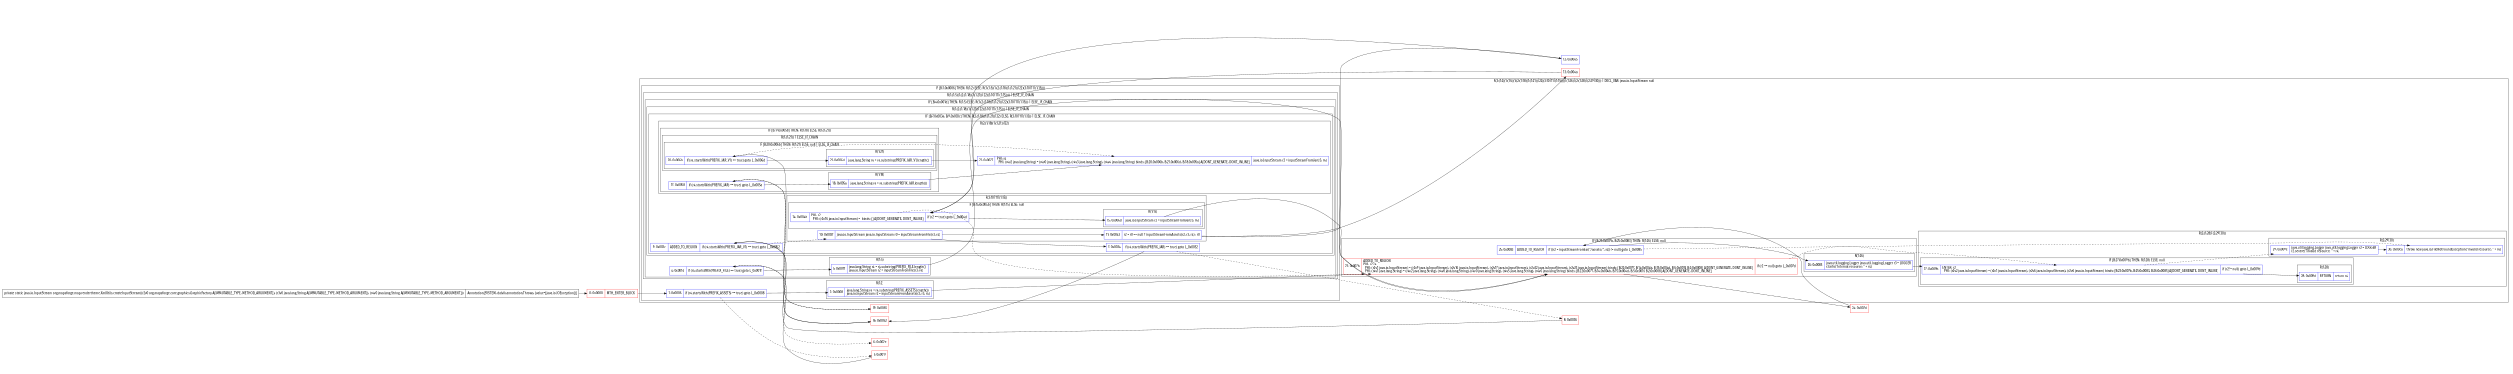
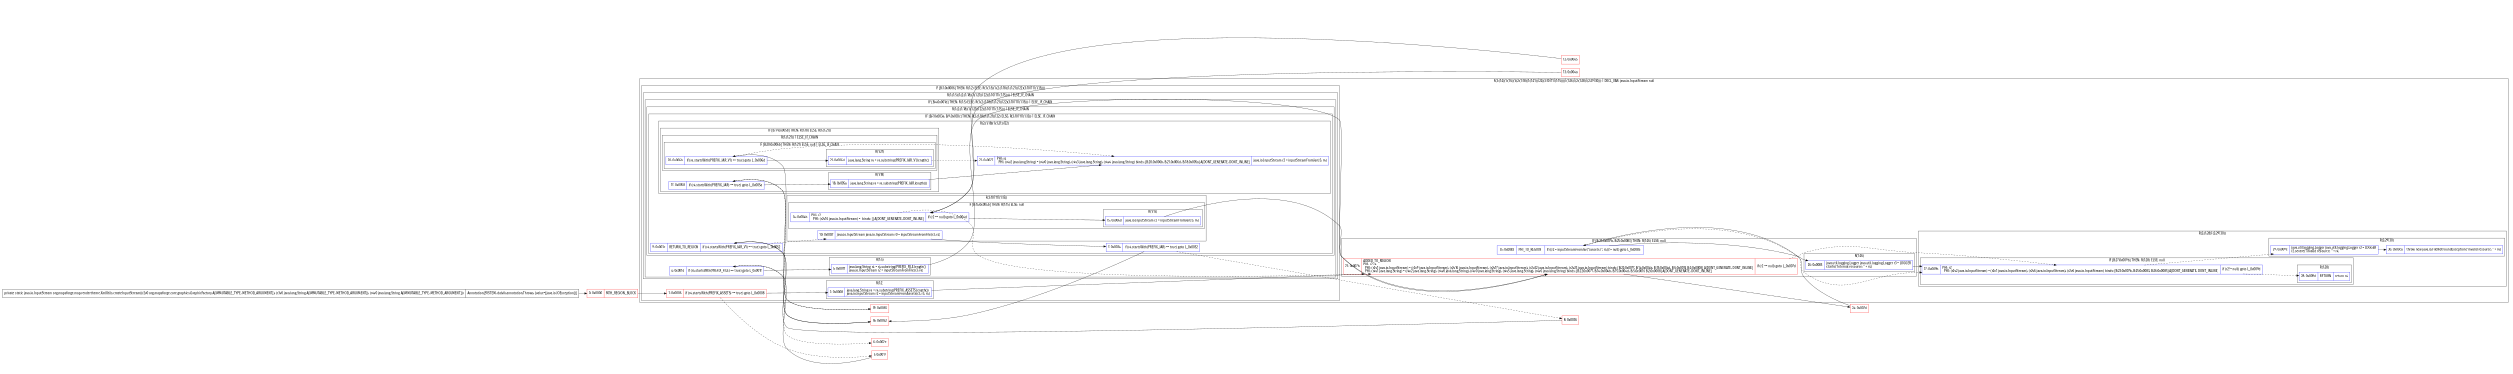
(1570, 60) -> (1570, 60)
(953, 161) -> (953, 161)
(947, 217) -> (947, 217)
(1153, 235) -> none
(2026, 245) -> (1743, 234)
(684, 247) -> (684, 247)
(1531, 250) -> (1530, 250)
(1950, 268) -> (1947, 268)
(2270, 275) -> (2270, 275)
(621, 293) -> (621, 293)
(716, 293) -> (716, 293)
